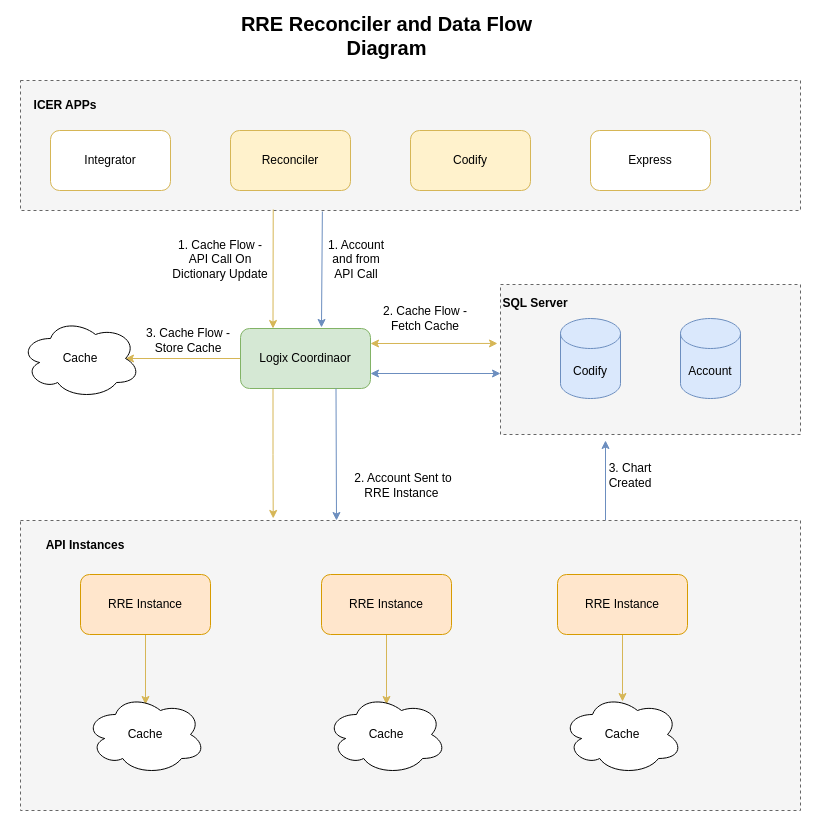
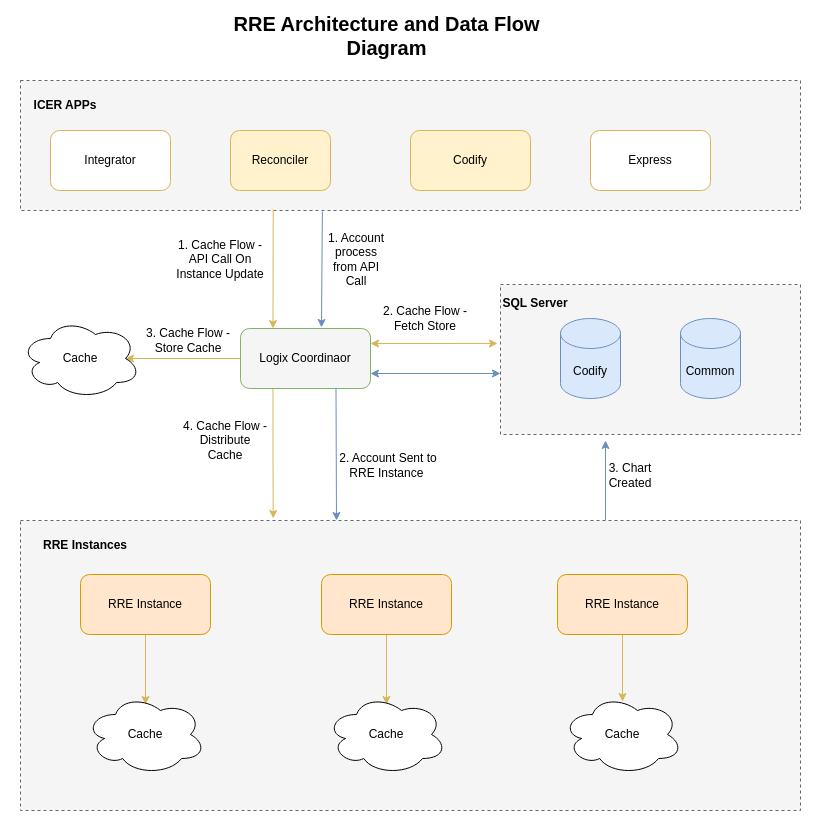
(387, 36) -> (387, 36)
(291, 161) -> (281, 161)
(221, 260) -> (221, 260)
(357, 260) -> (357, 260)
(426, 319) -> (426, 319)
(306, 359) -> (306, 359)
(711, 372) -> (711, 372)
none -> (226, 441)
(404, 486) -> (389, 466)
(86, 546) -> (86, 546)
